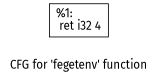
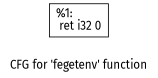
(79, 26) -> (79, 26)
